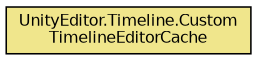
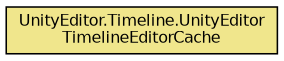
(129, 30) -> (142, 30)
